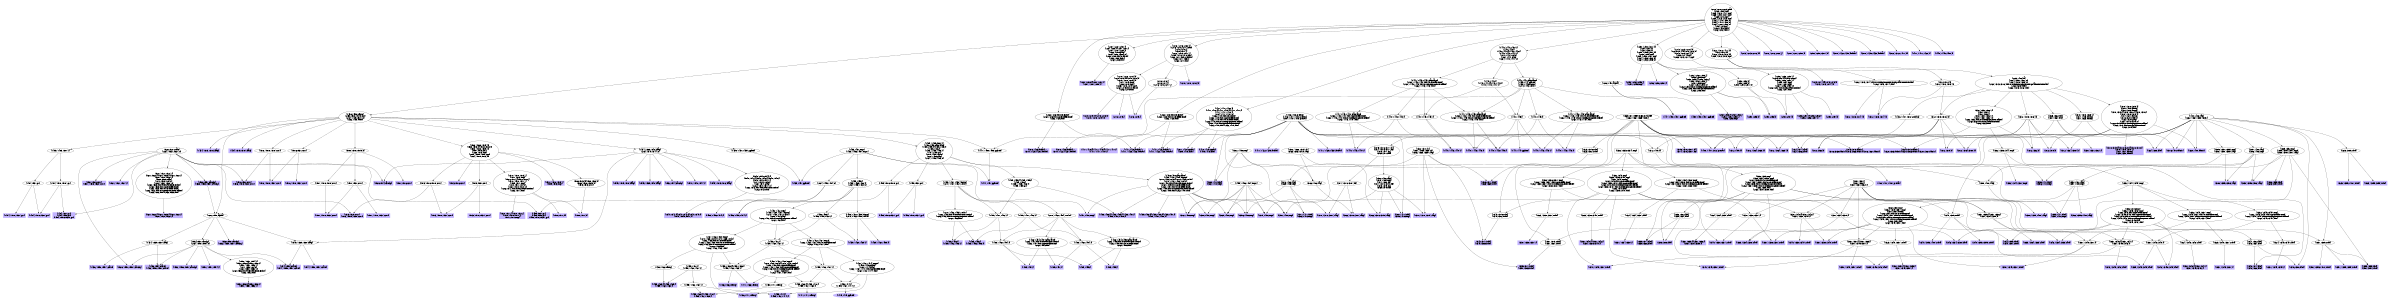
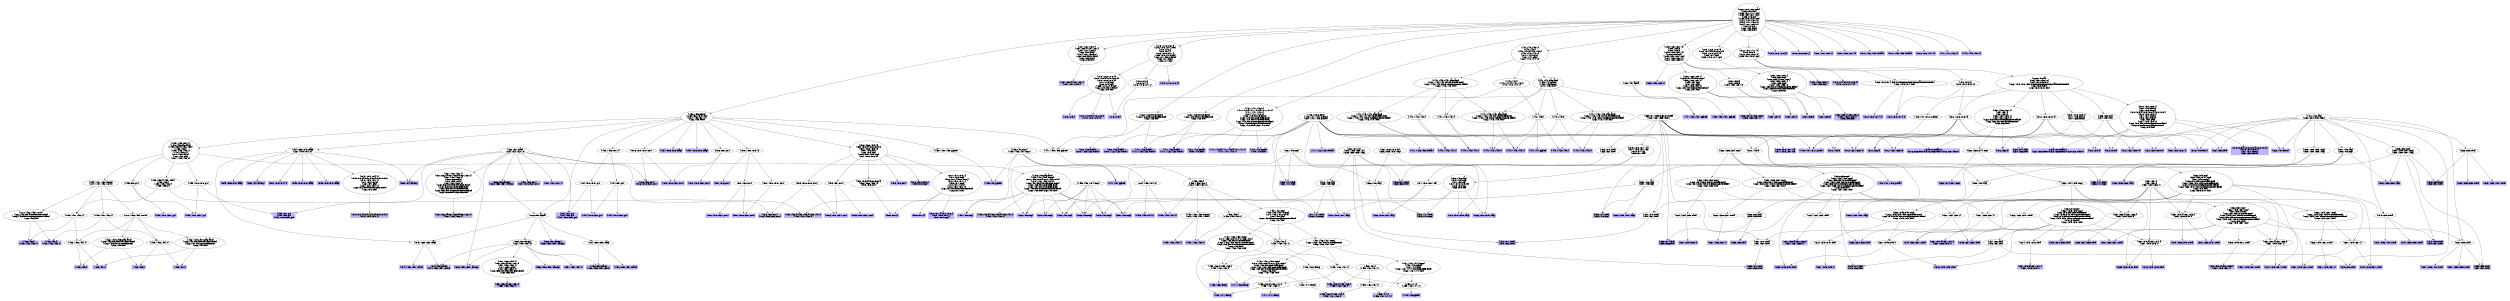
none -> (2452, 166)
(846, 295) -> (1411, 295)
